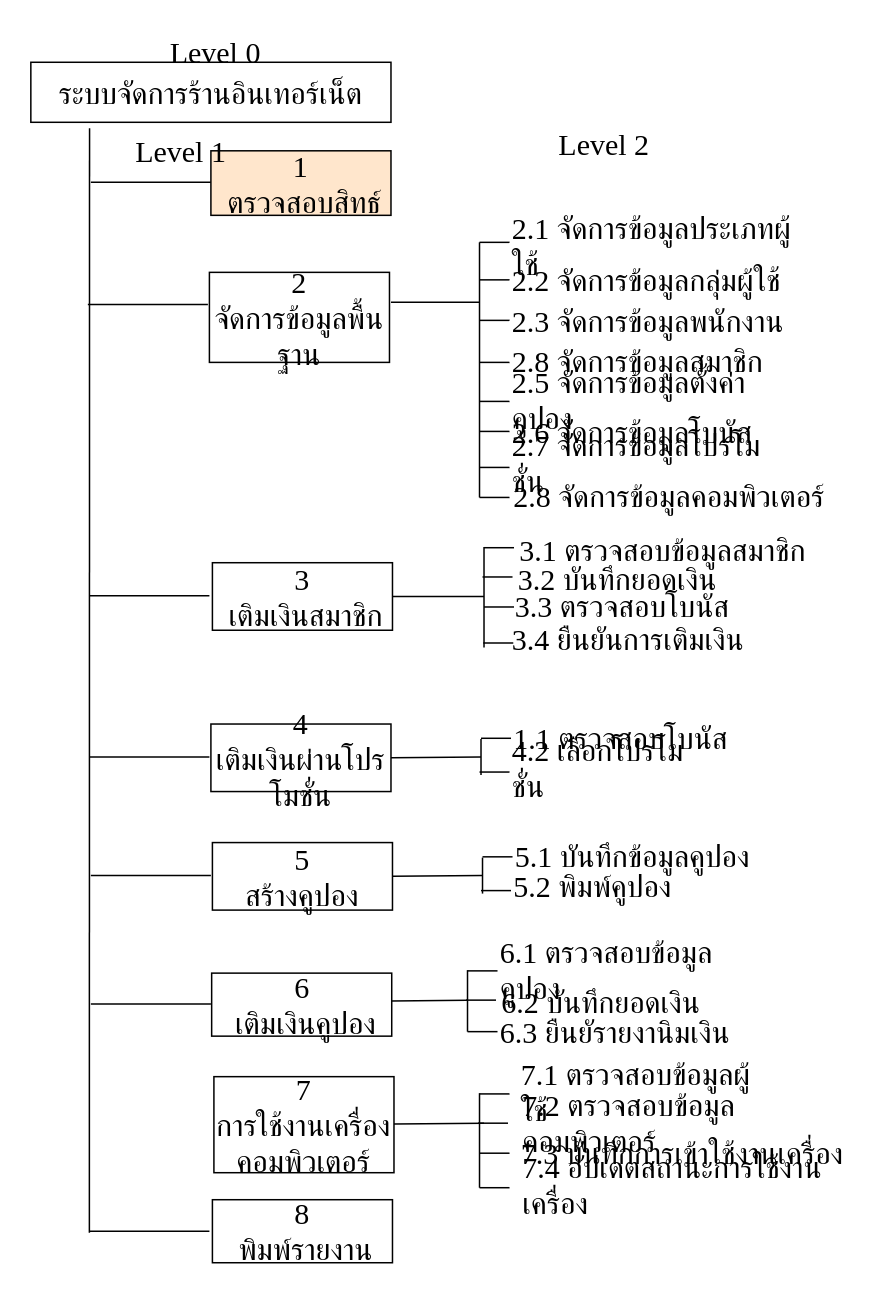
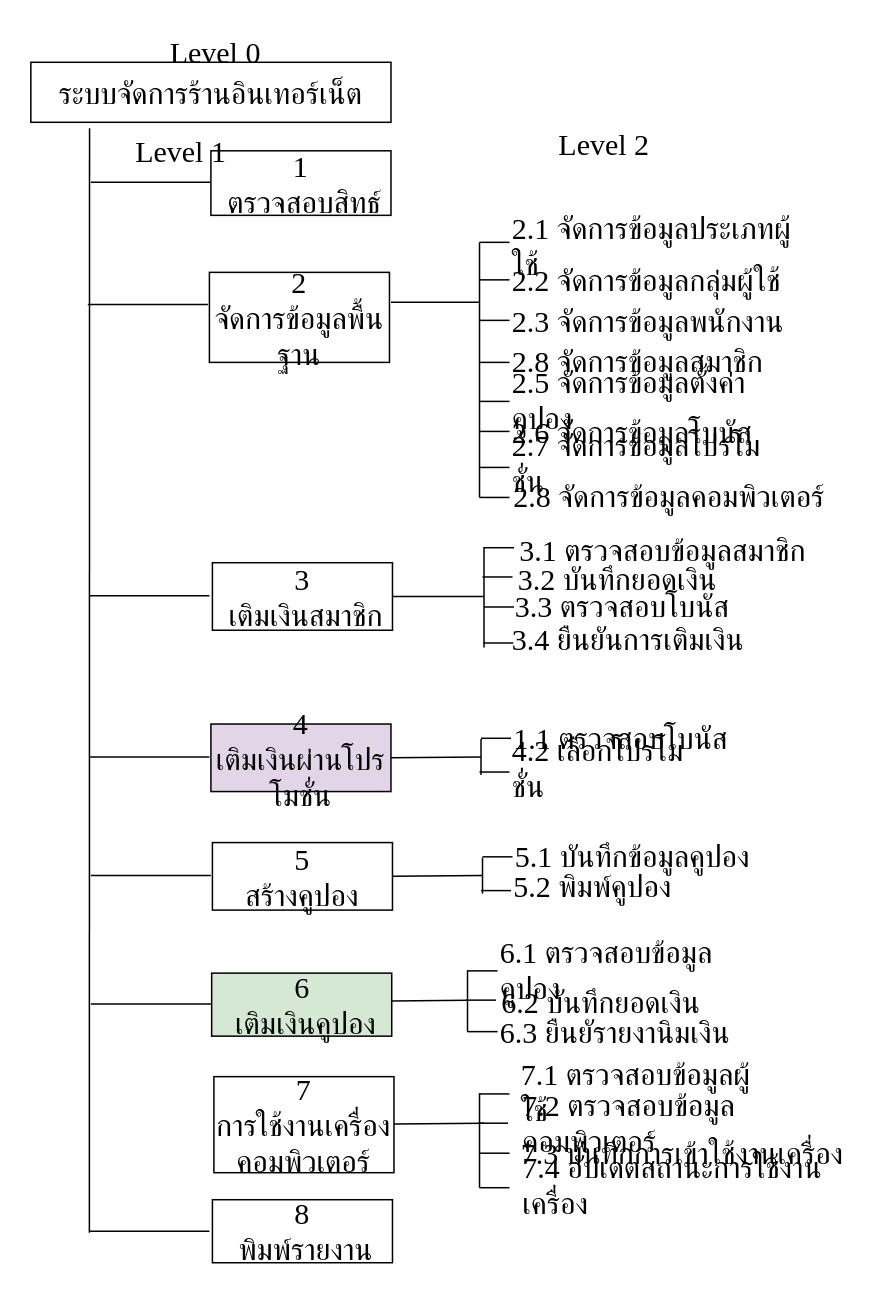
(301, 183) -> (301, 183)
(301, 758) -> (301, 758)
(302, 1004) -> (302, 1004)
